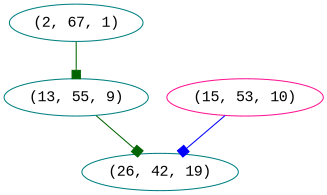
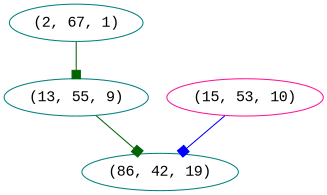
(160, 172) -> (160, 172)
